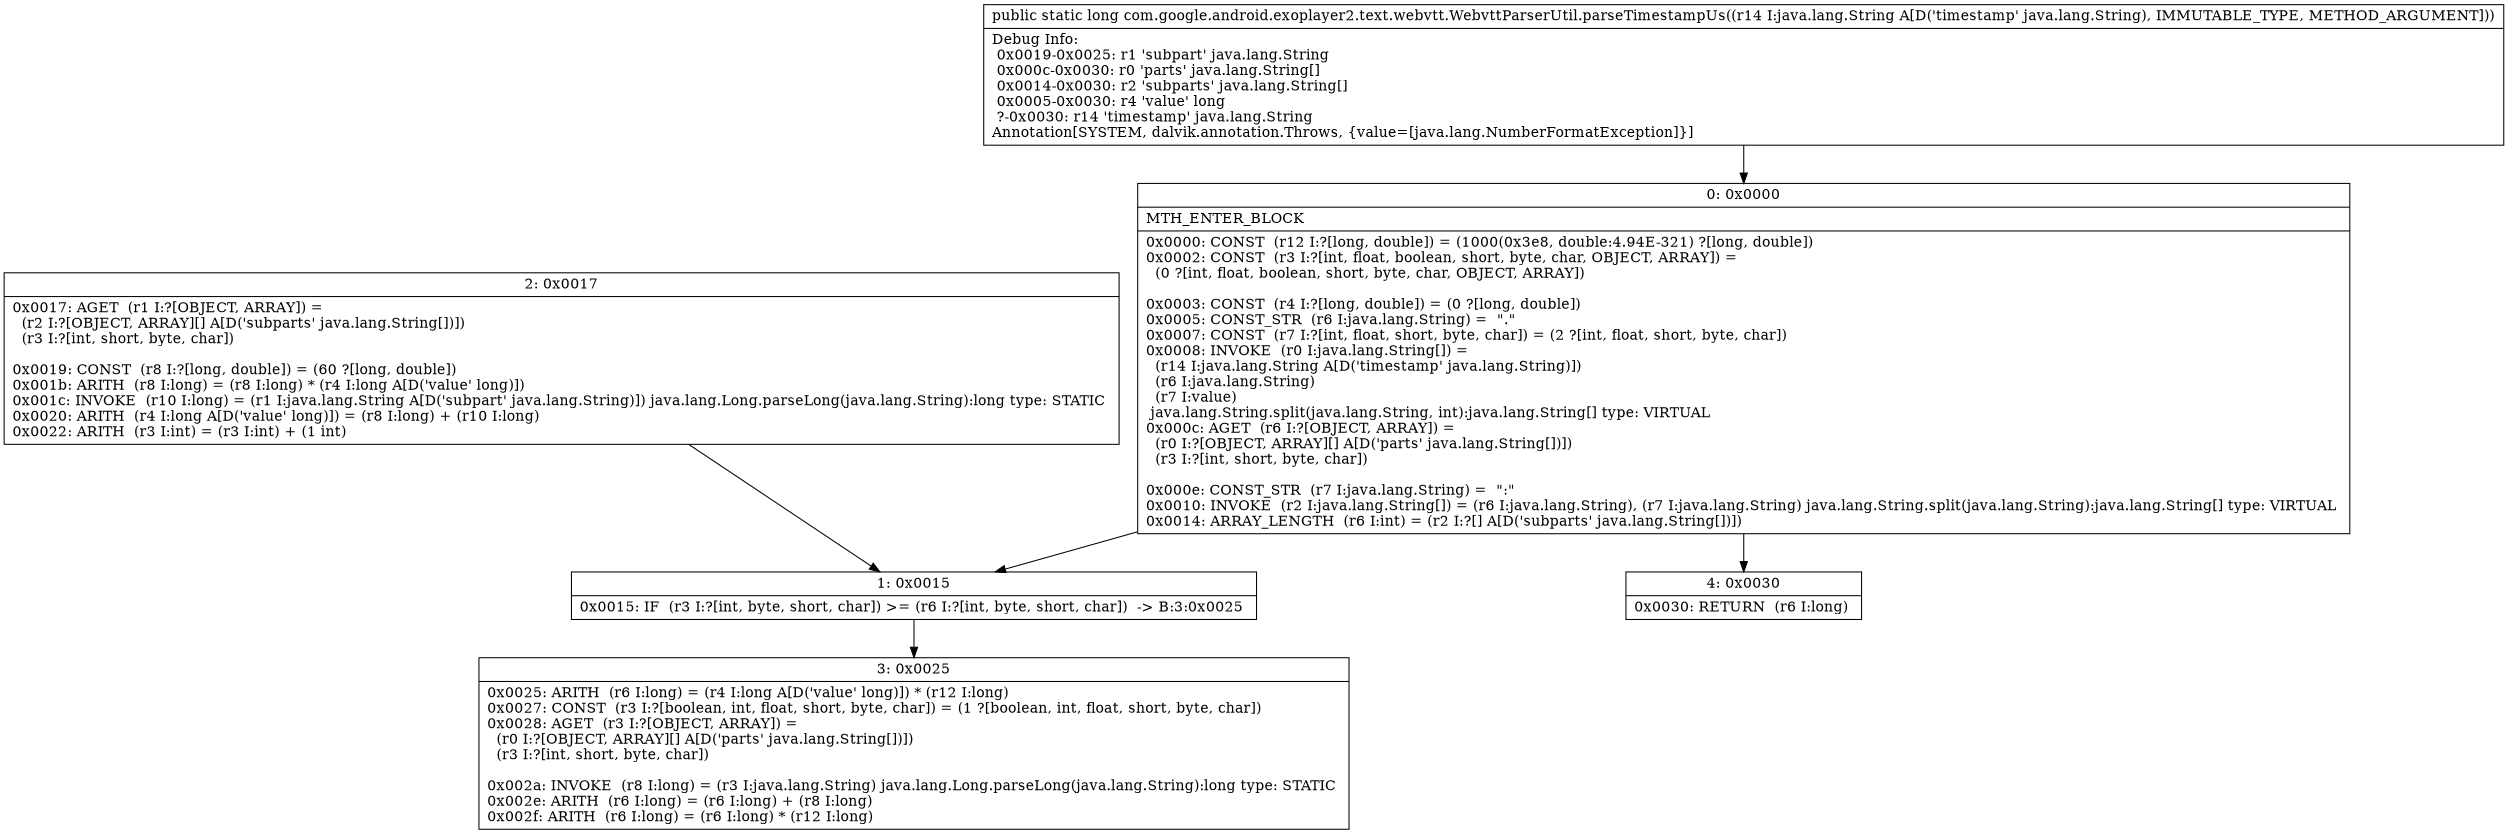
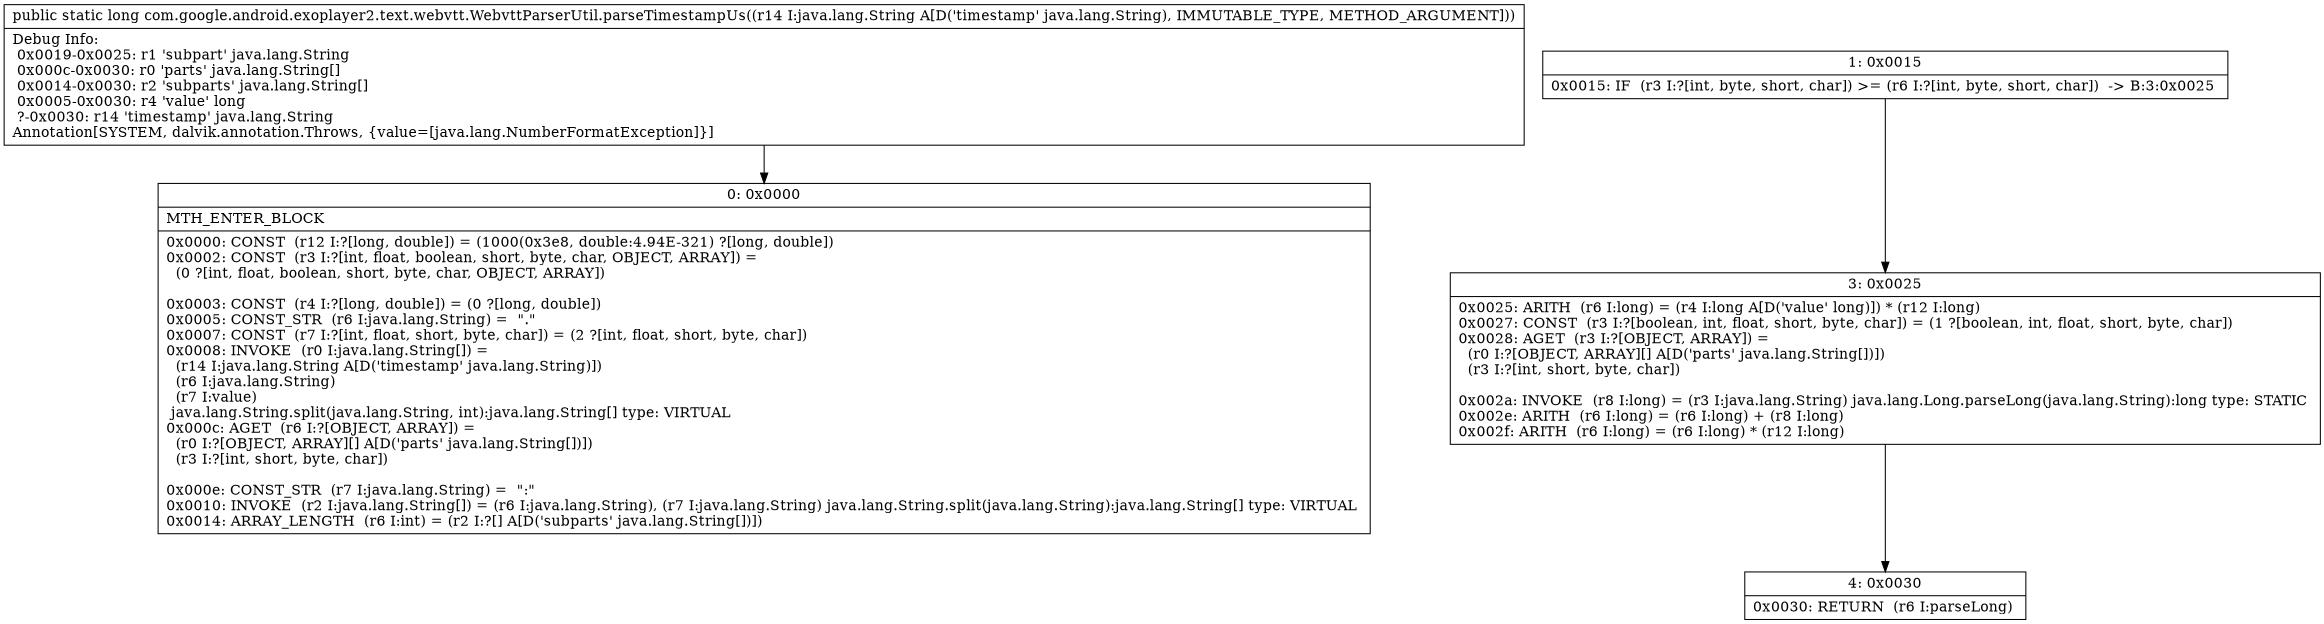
(562, 359) -> none
(1744, 548) -> (1885, 503)
(1071, 550) -> none
(1744, 607) -> (1885, 607)
